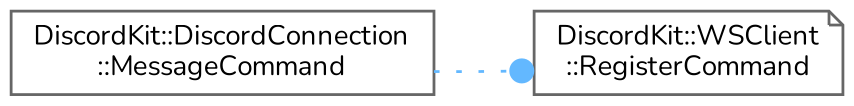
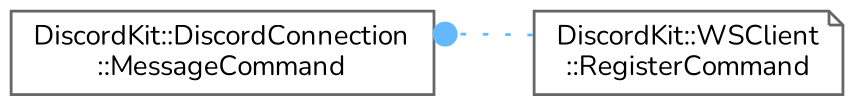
(472, 72) -> (495, 34)
